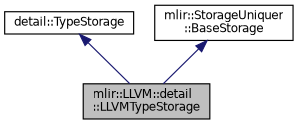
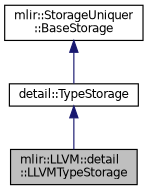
(181, 66) -> (74, 68)
